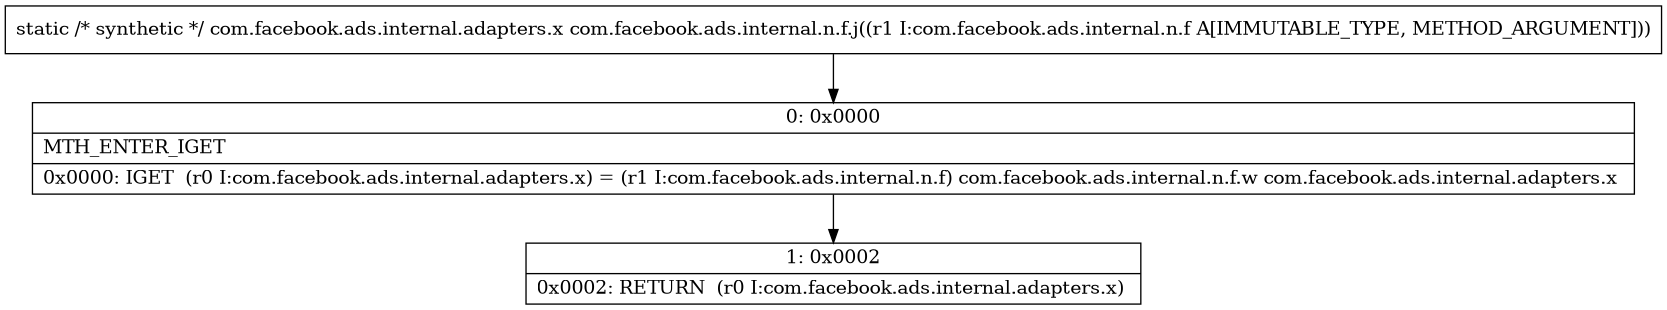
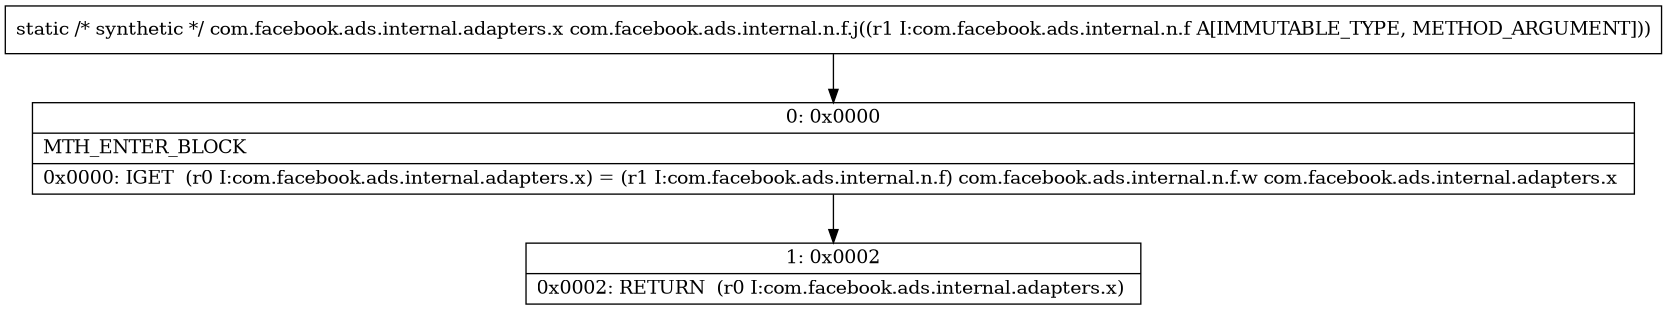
(134, 148) -> (145, 148)
